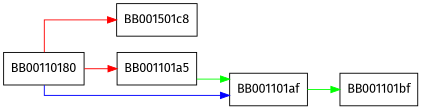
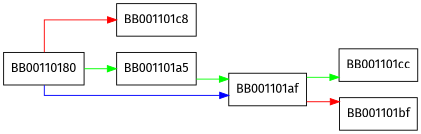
(157, 20) -> (156, 20)
none -> (378, 65)
(96, 69) -> (96, 69)
(319, 90) -> (318, 102)
